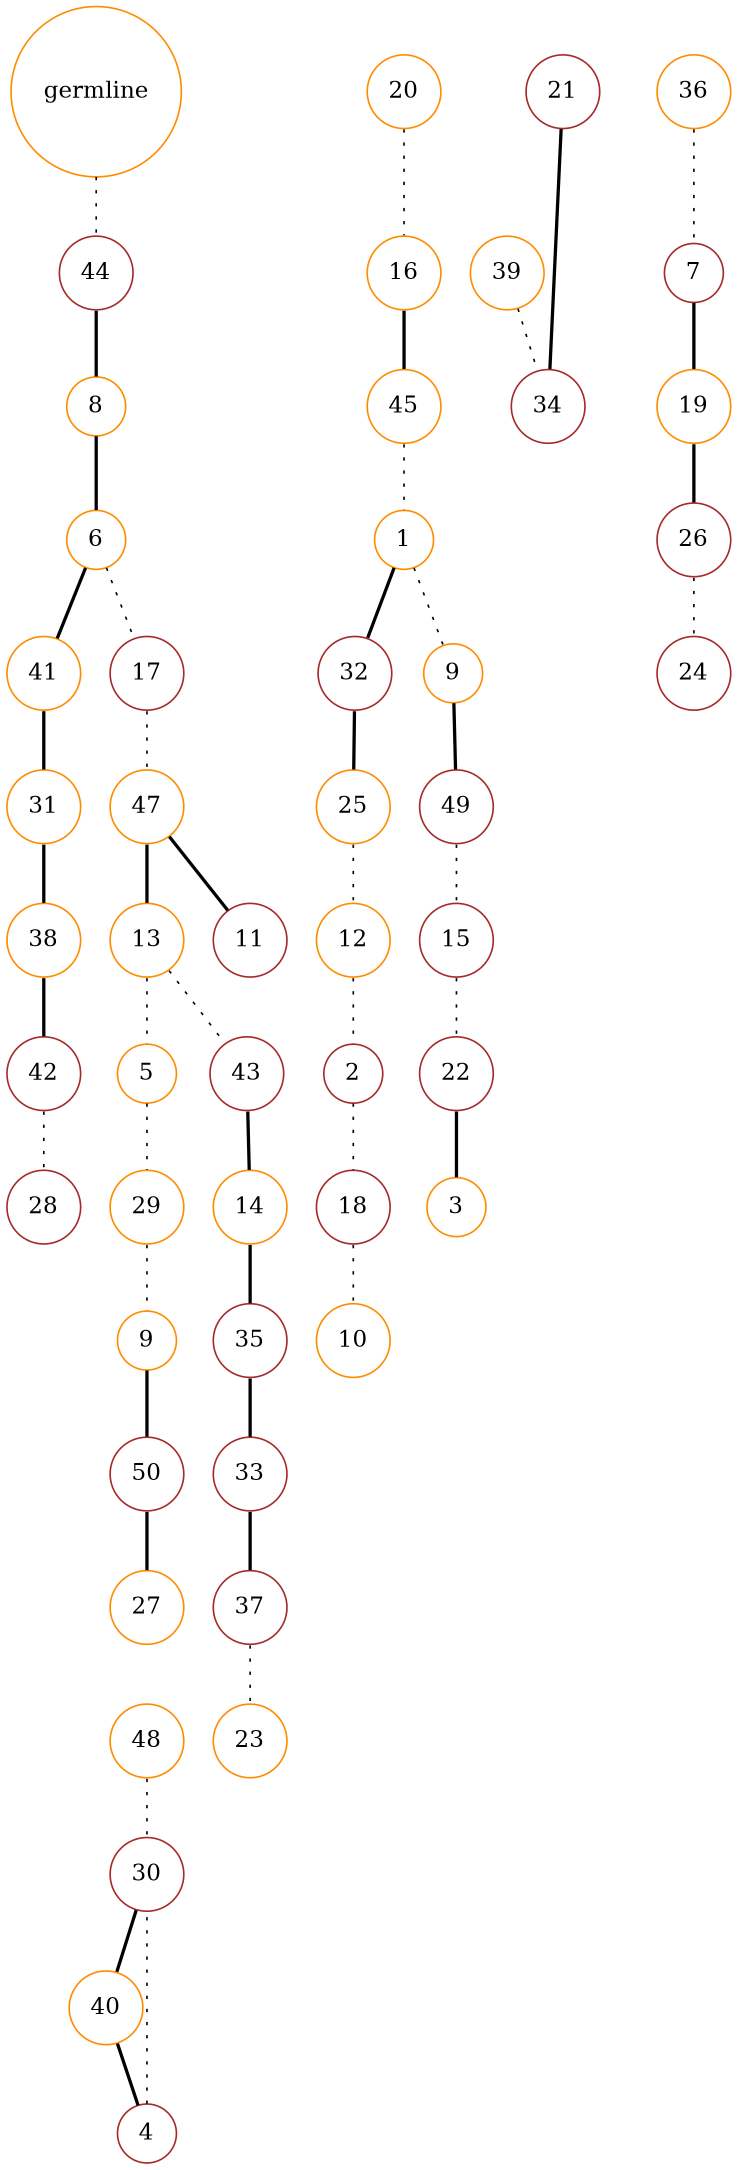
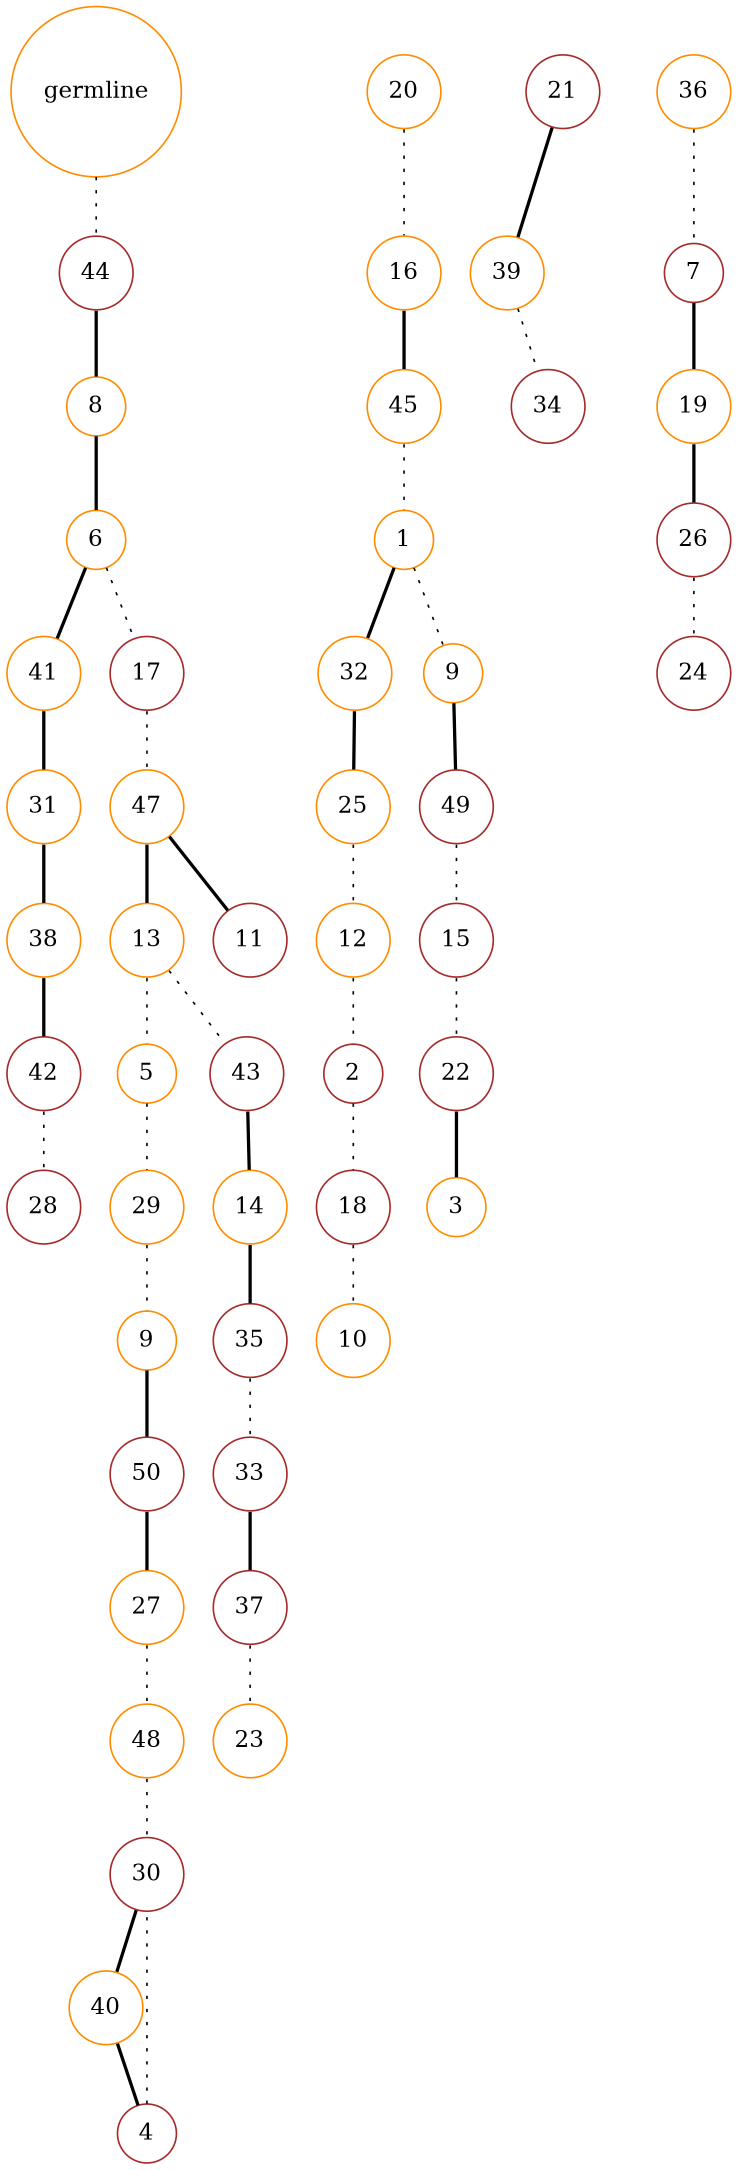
(556, 249) -> (535, 182)
(355, 673) -> (355, 673)
(250, 1408) -> (250, 1408)
none -> (147, 1675)
